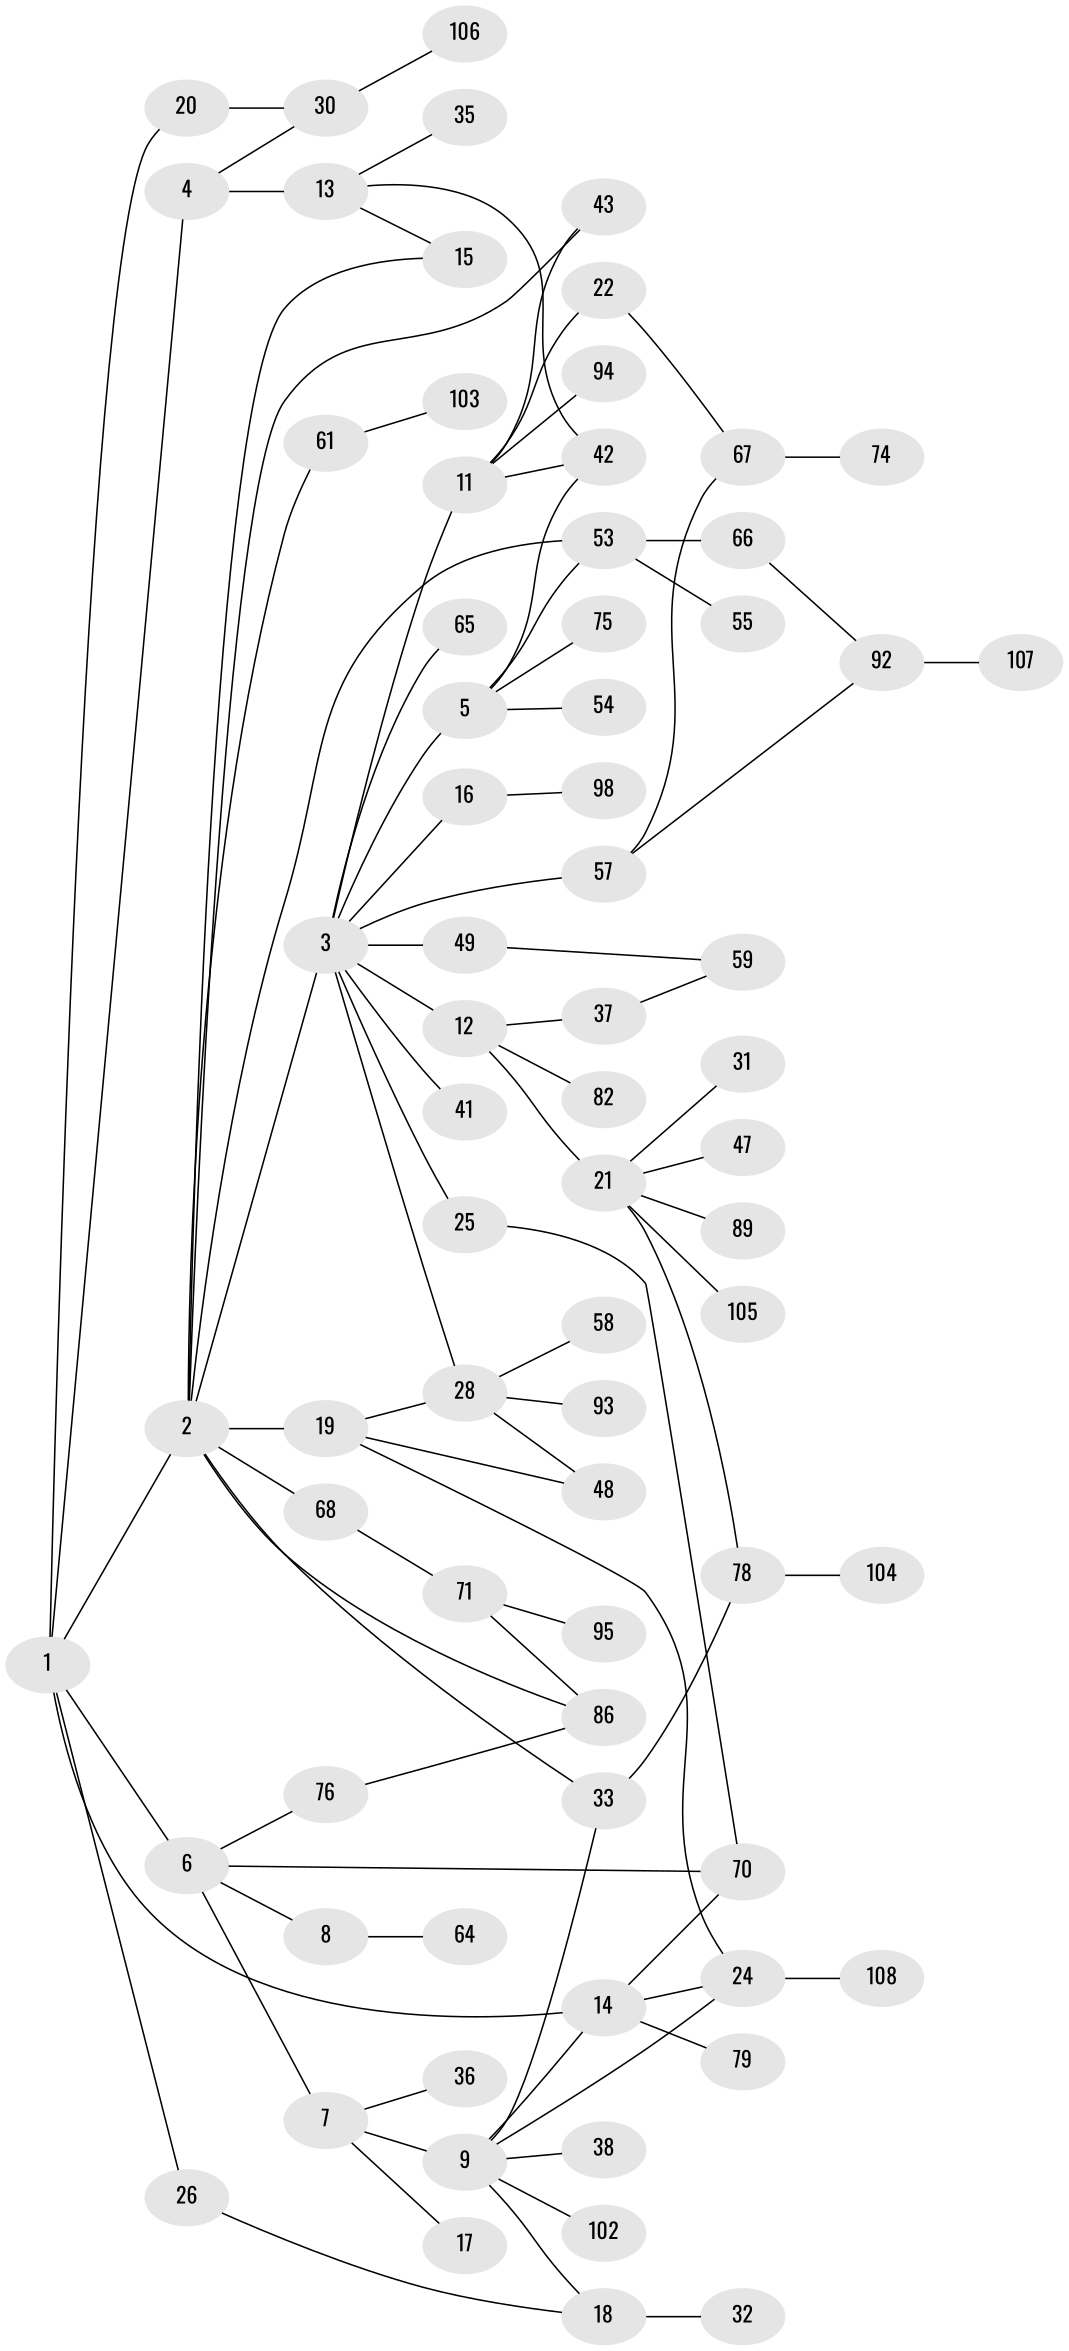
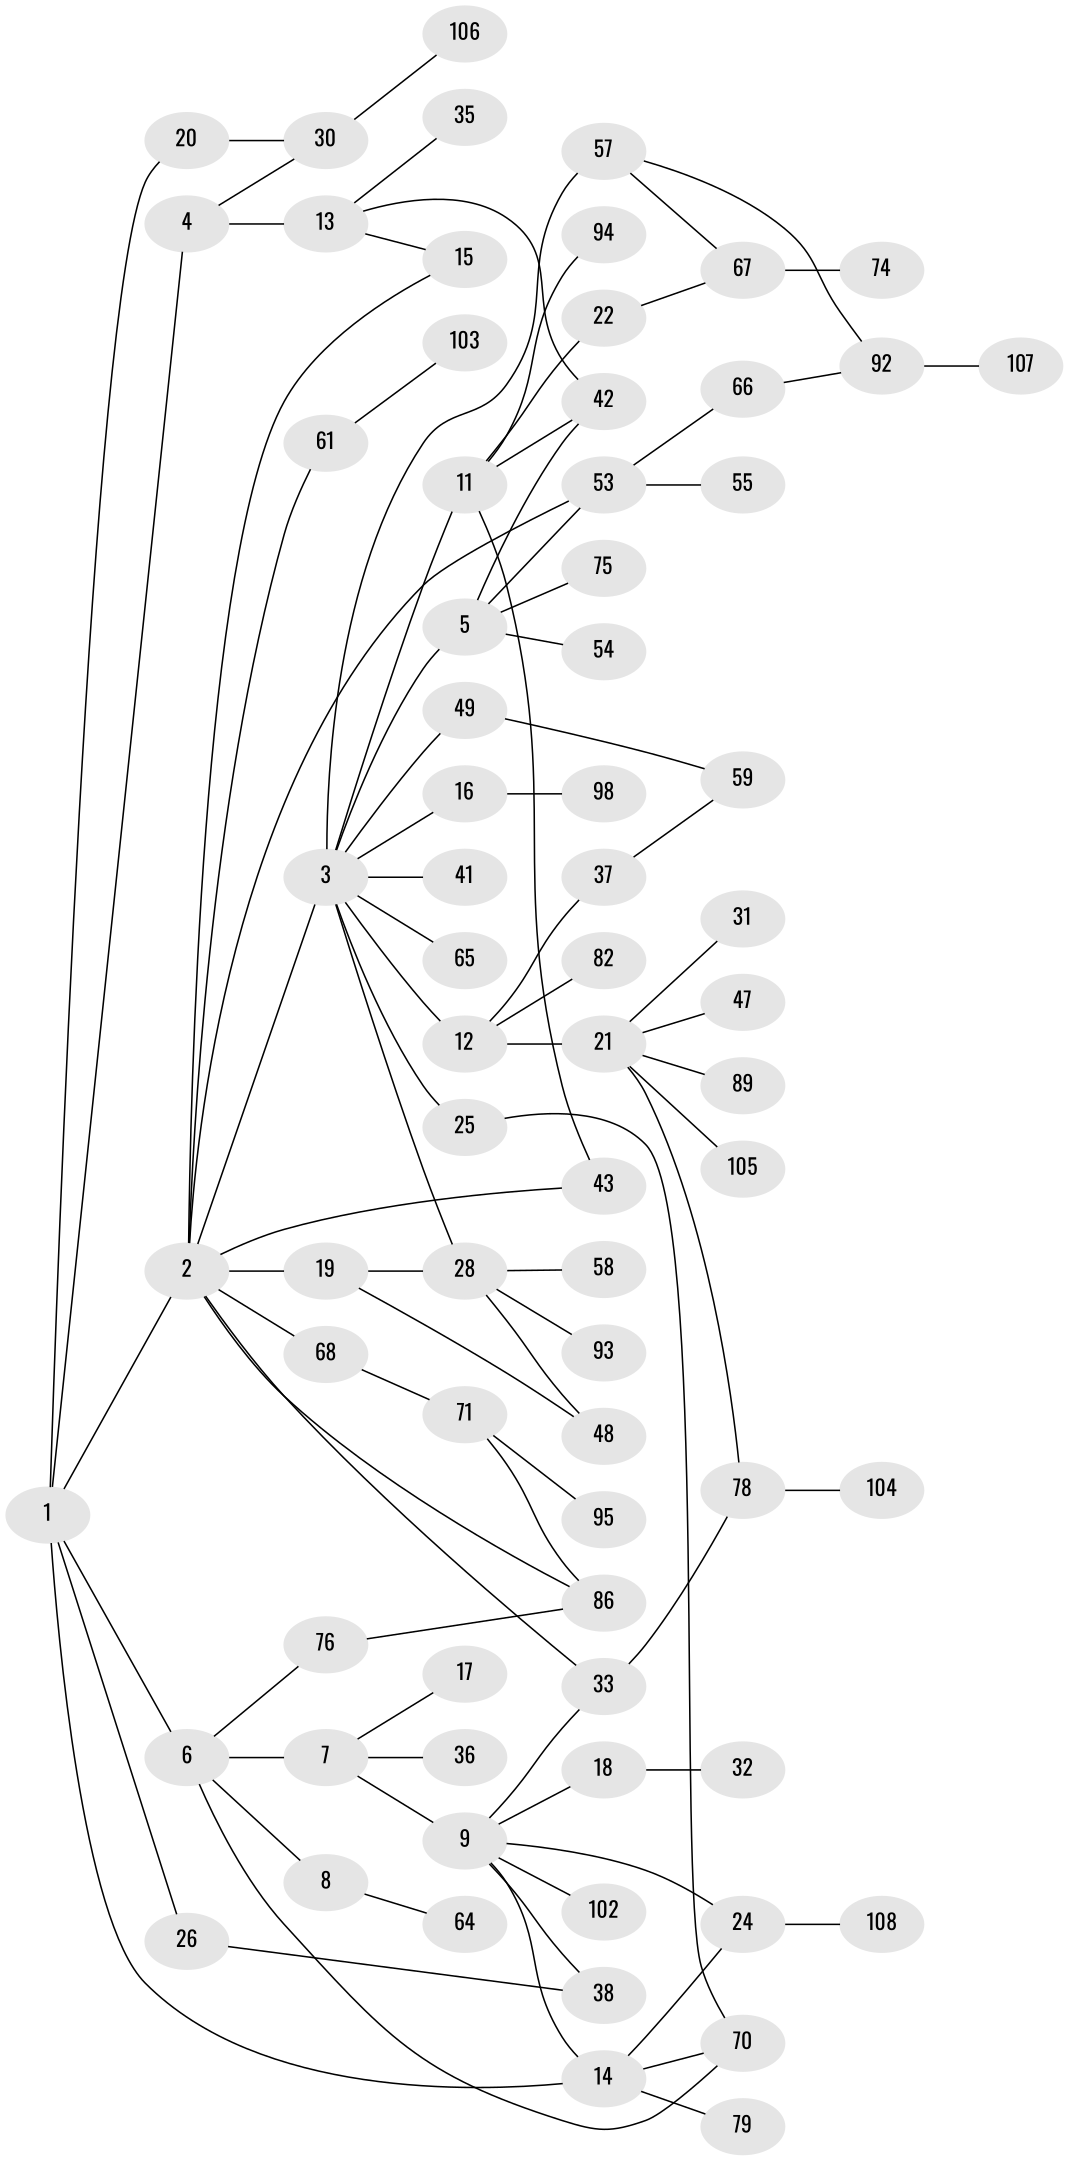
(660, 1617) -> none
(388, 2277) -> (395, 1968)
